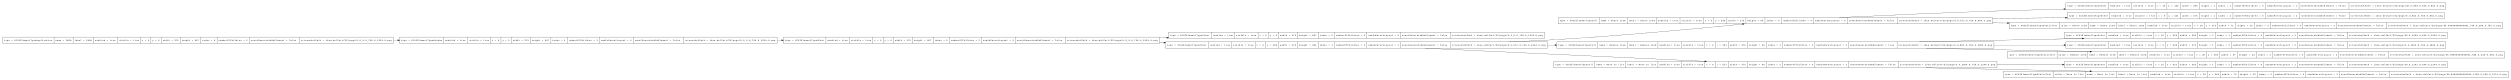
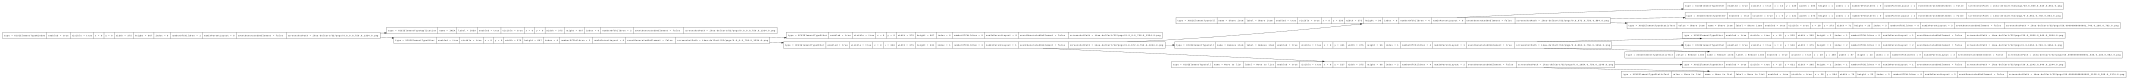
(396, 40) -> (382, 33)
